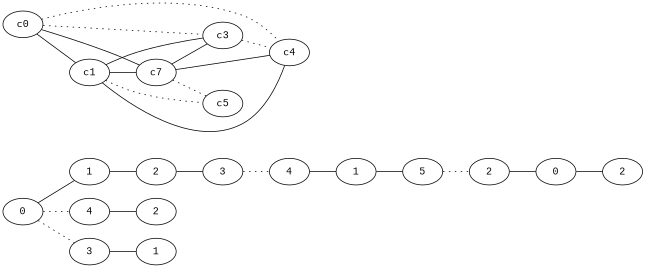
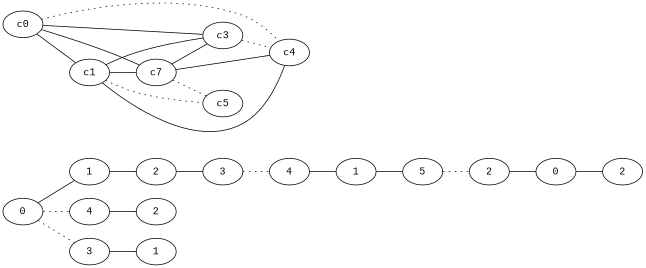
(123, 30) -> (123, 30)
